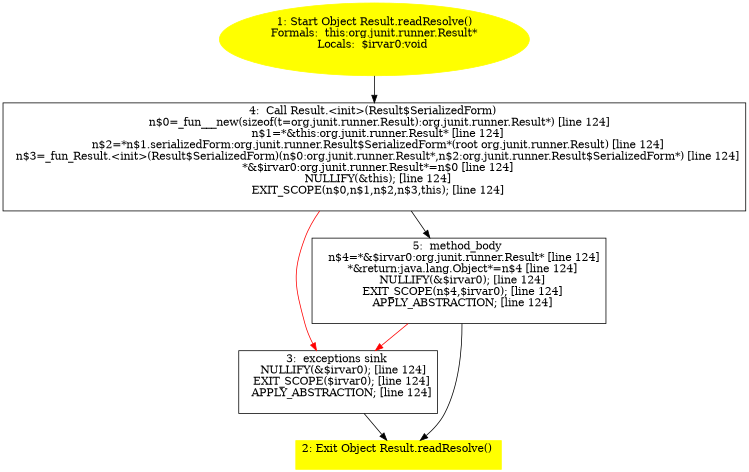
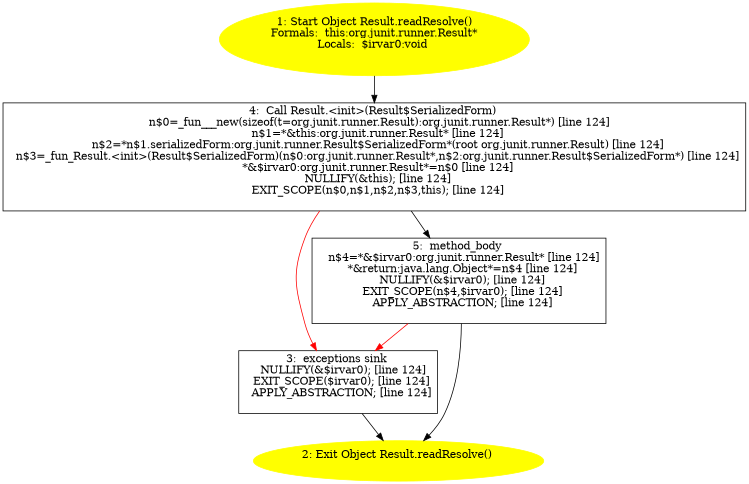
(399, 455) -> (399, 461)
